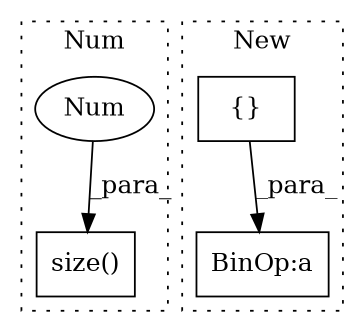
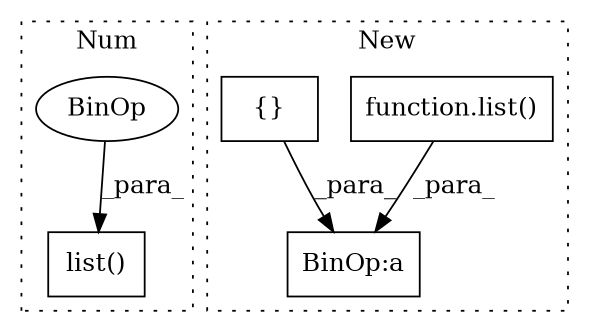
(95, 109) -> (107, 109)
none -> (452, 109)
(86, 264) -> (96, 264)
